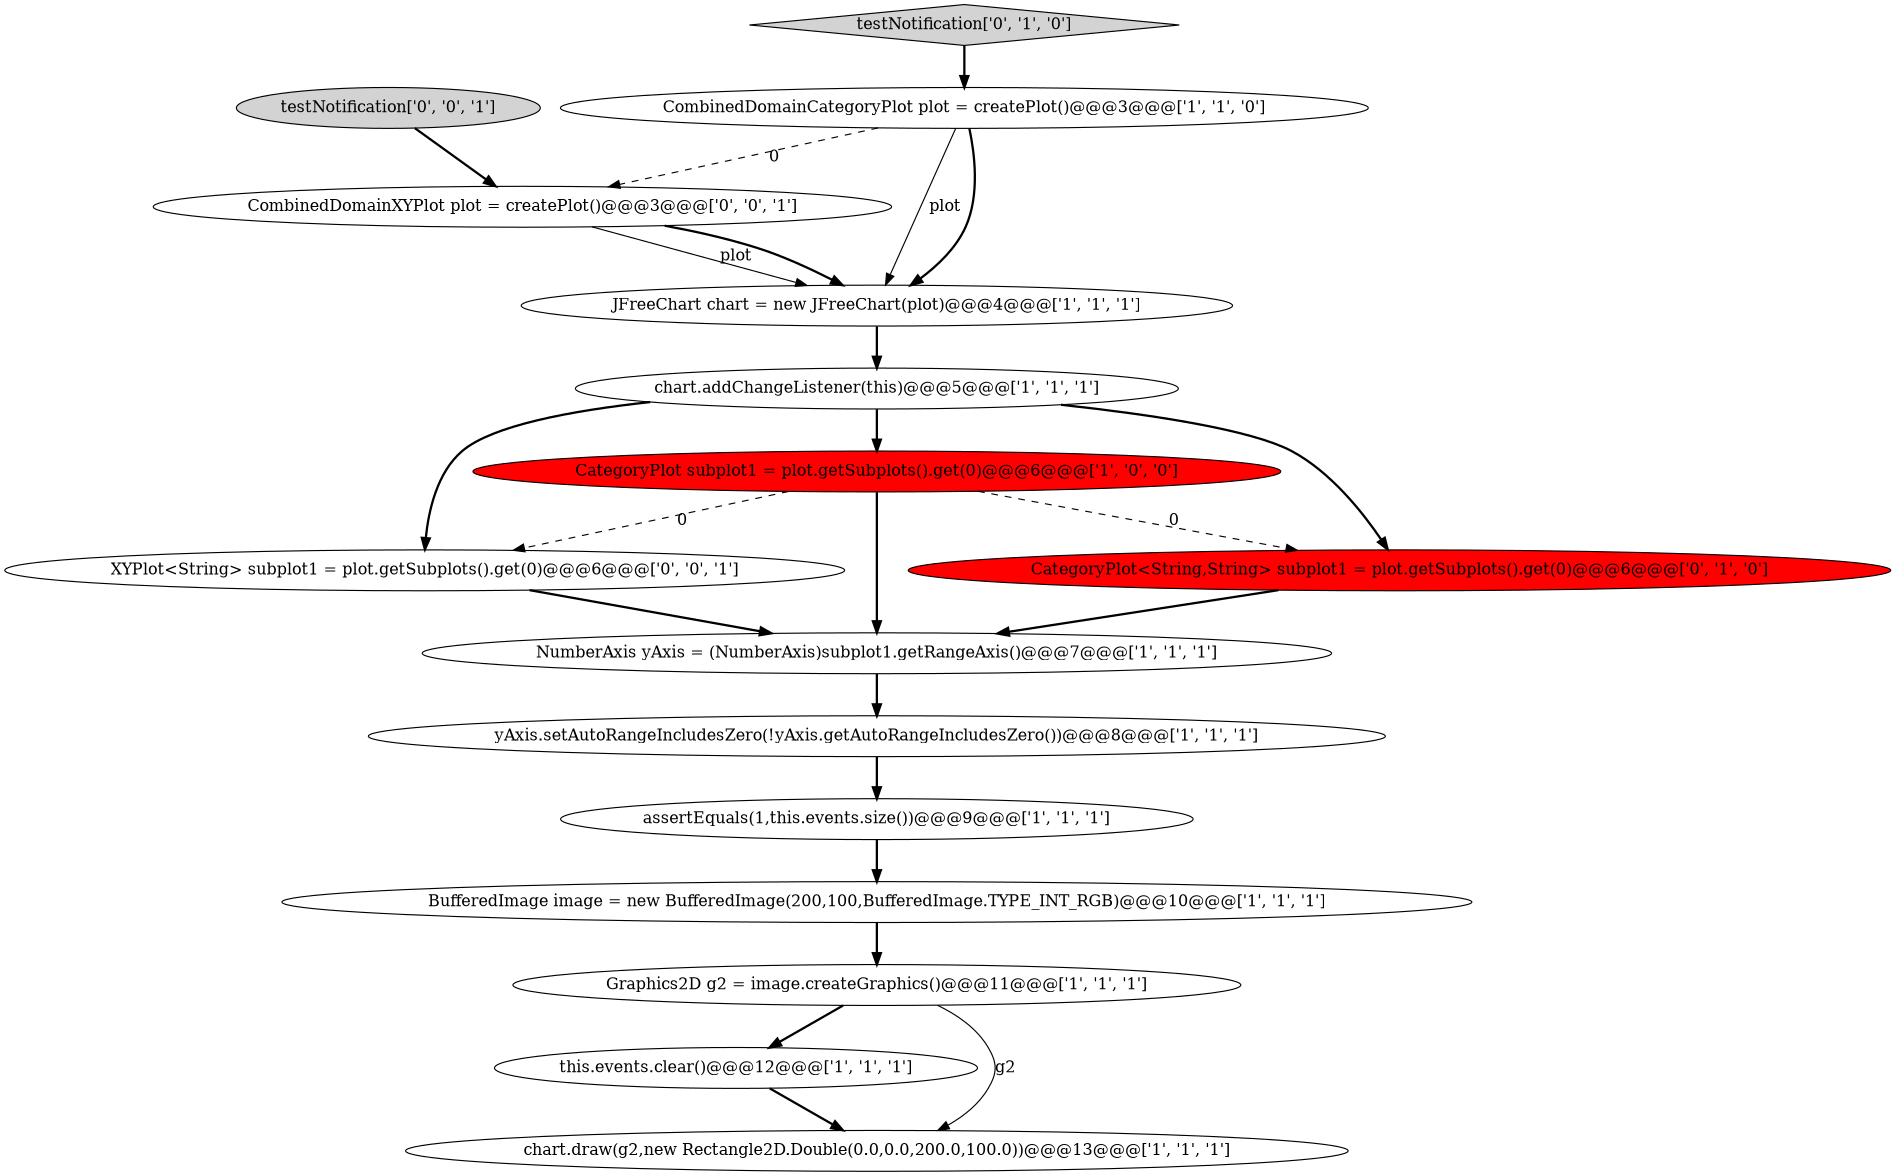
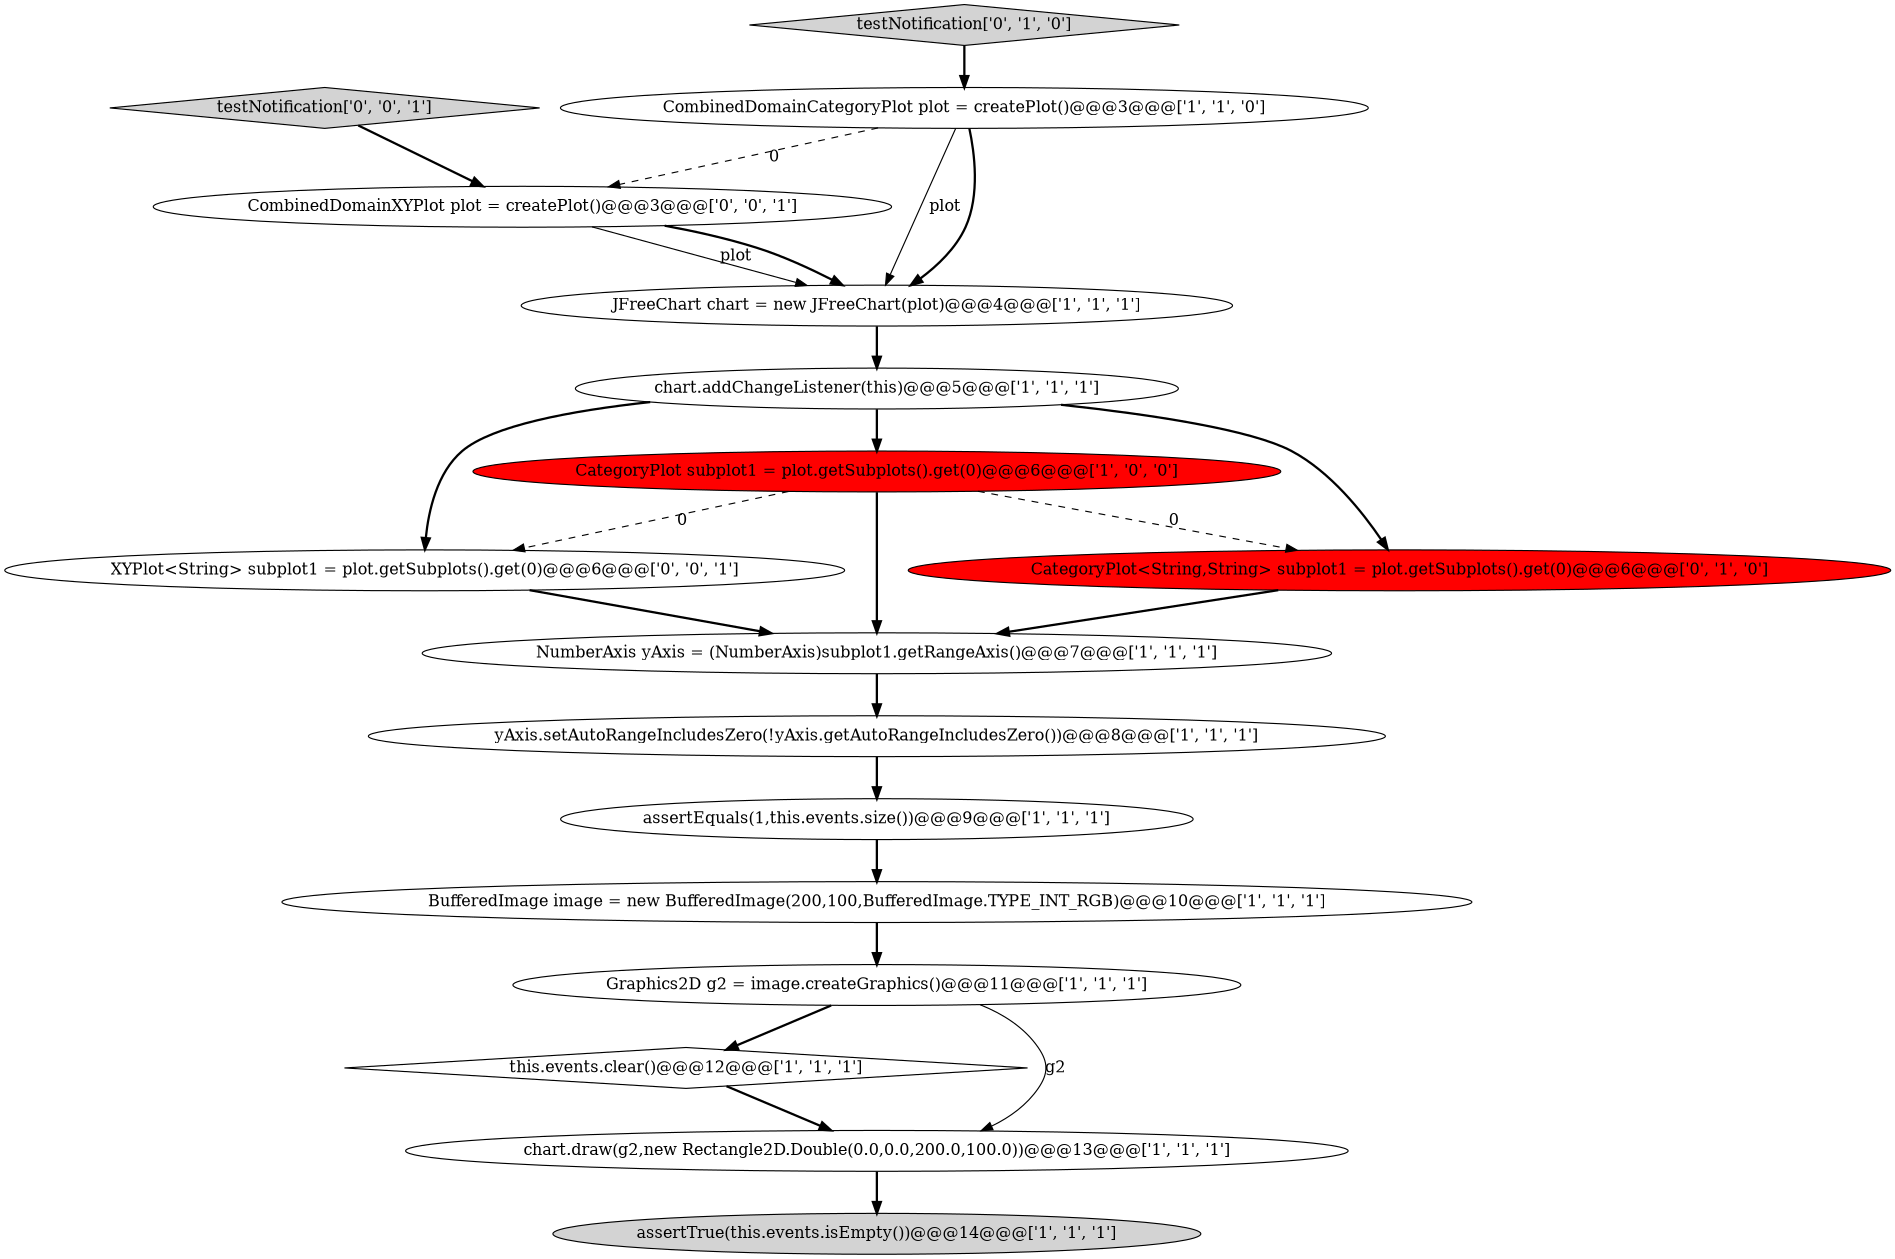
(388, 108) -> (325, 108)
(736, 1068) -> (686, 1068)
none -> (877, 1234)
